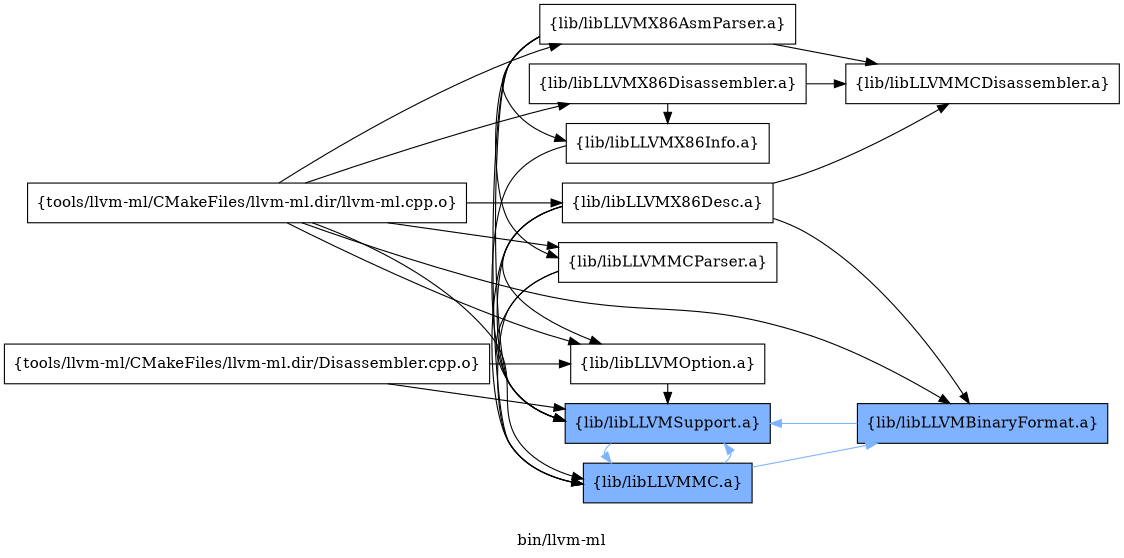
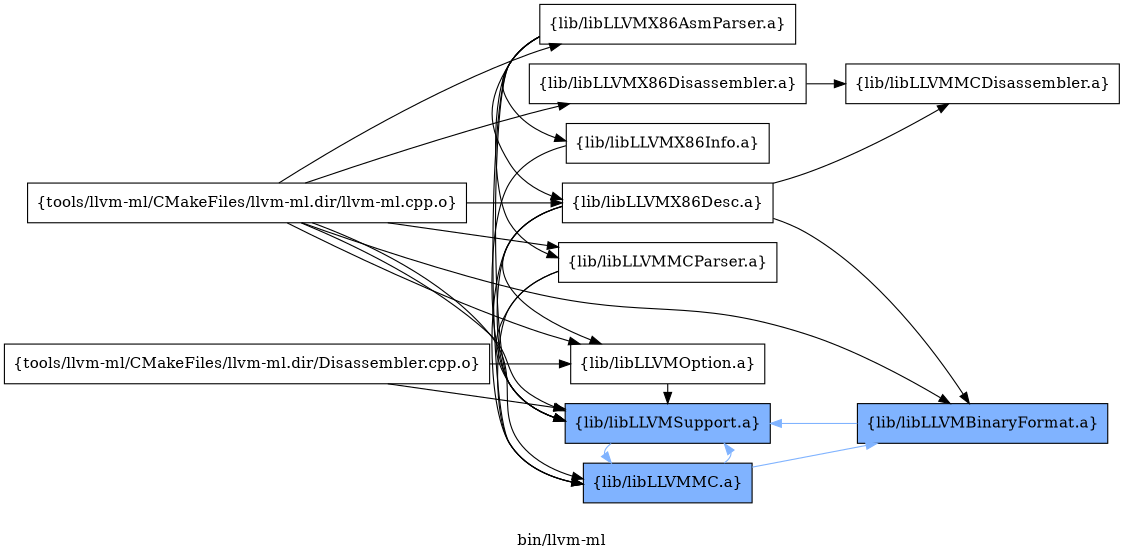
(820, 53) -> (506, 158)
(668, 108) -> none
none -> (381, 260)
